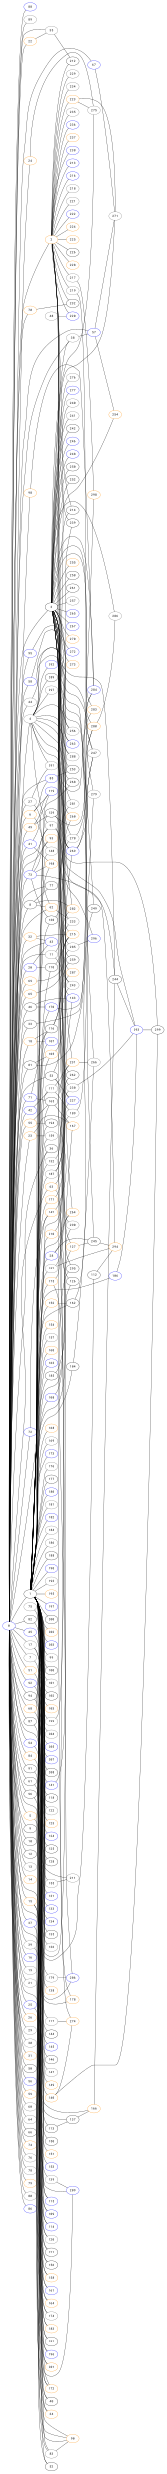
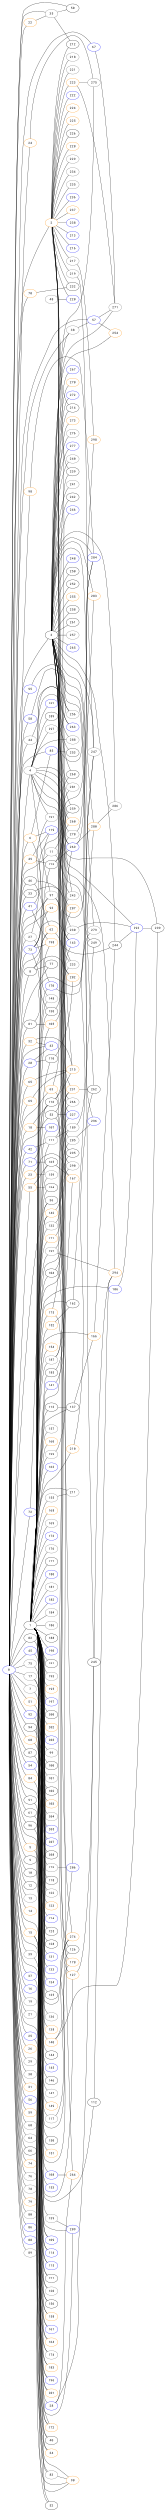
none -> (62, 11)
(83, 1062) -> (83, 1089)
(42, 1980) -> (20, 1667)
